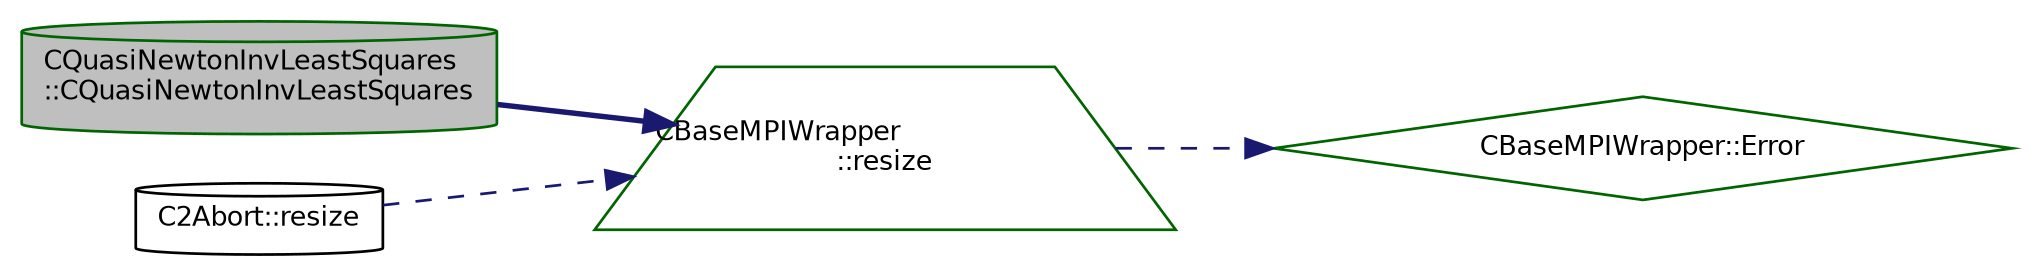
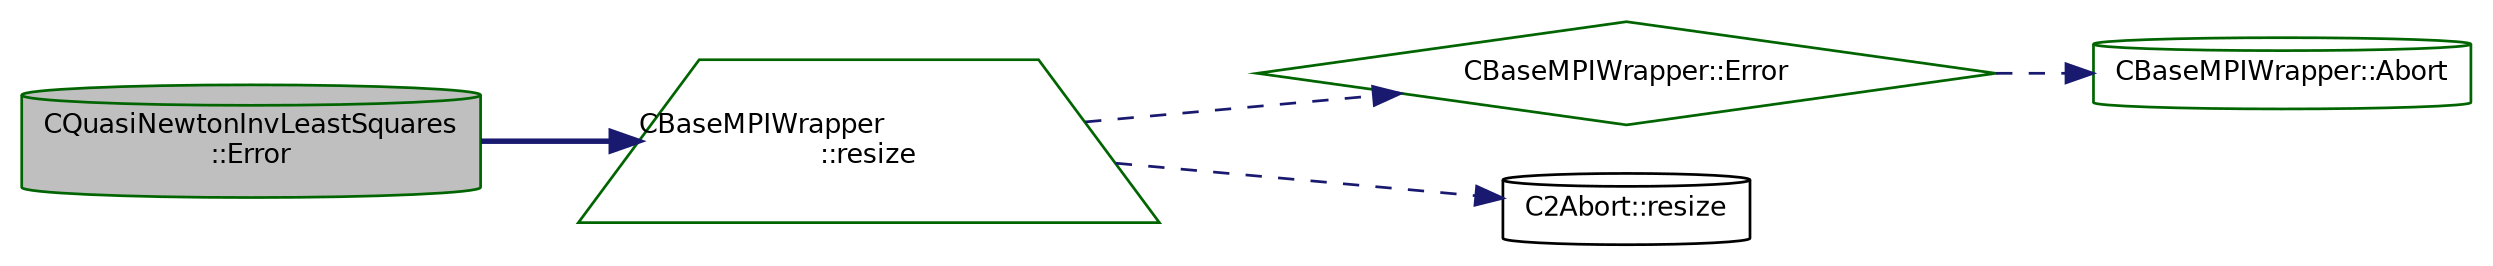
none -> (2282, 73)
(259, 78) -> (251, 141)
(494, 192) -> (1295, 179)
